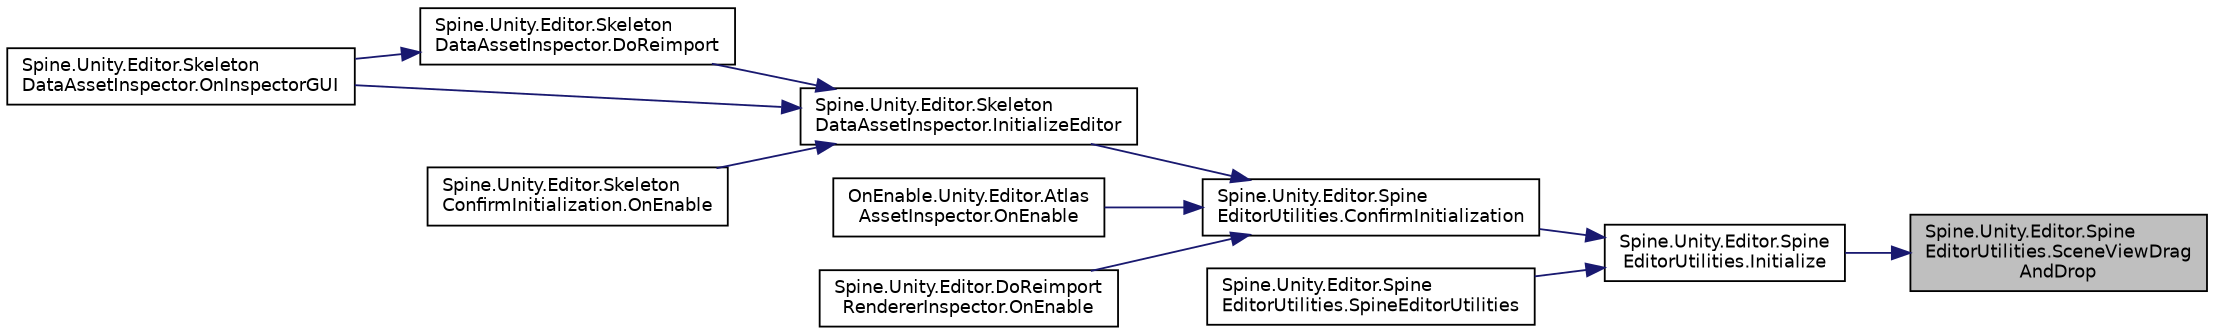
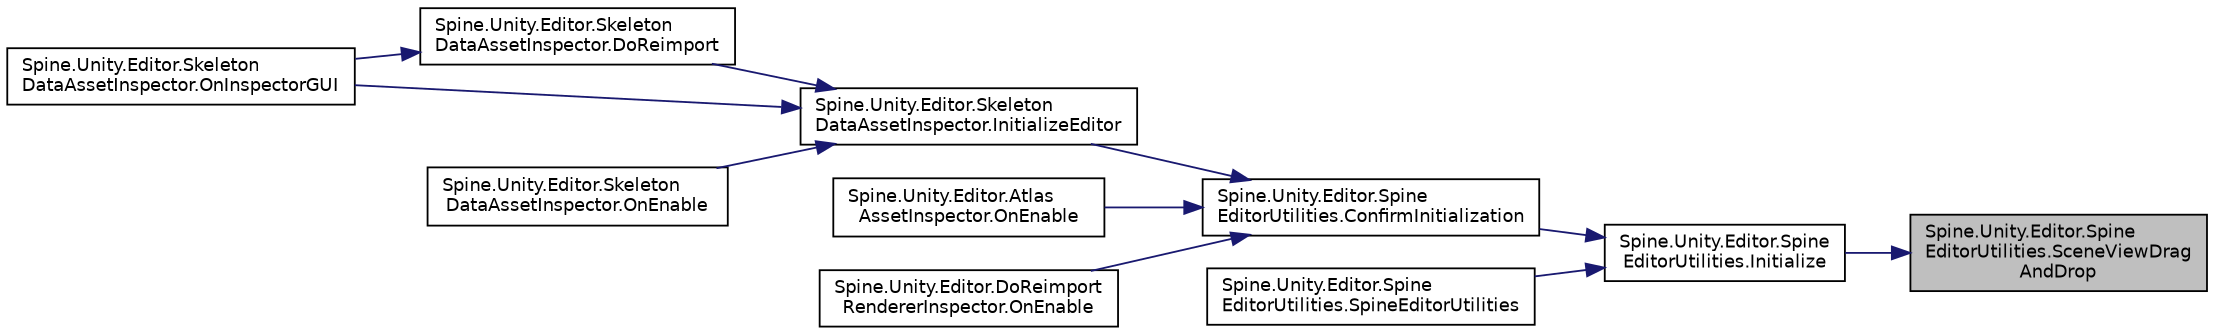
(578, 196) -> (578, 196)
(969, 207) -> (969, 207)
